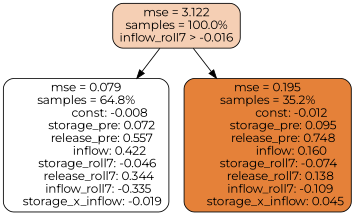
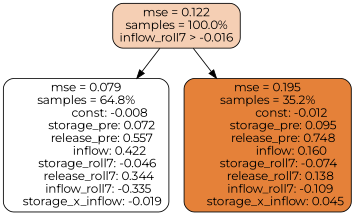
(176, 26) -> (176, 26)
